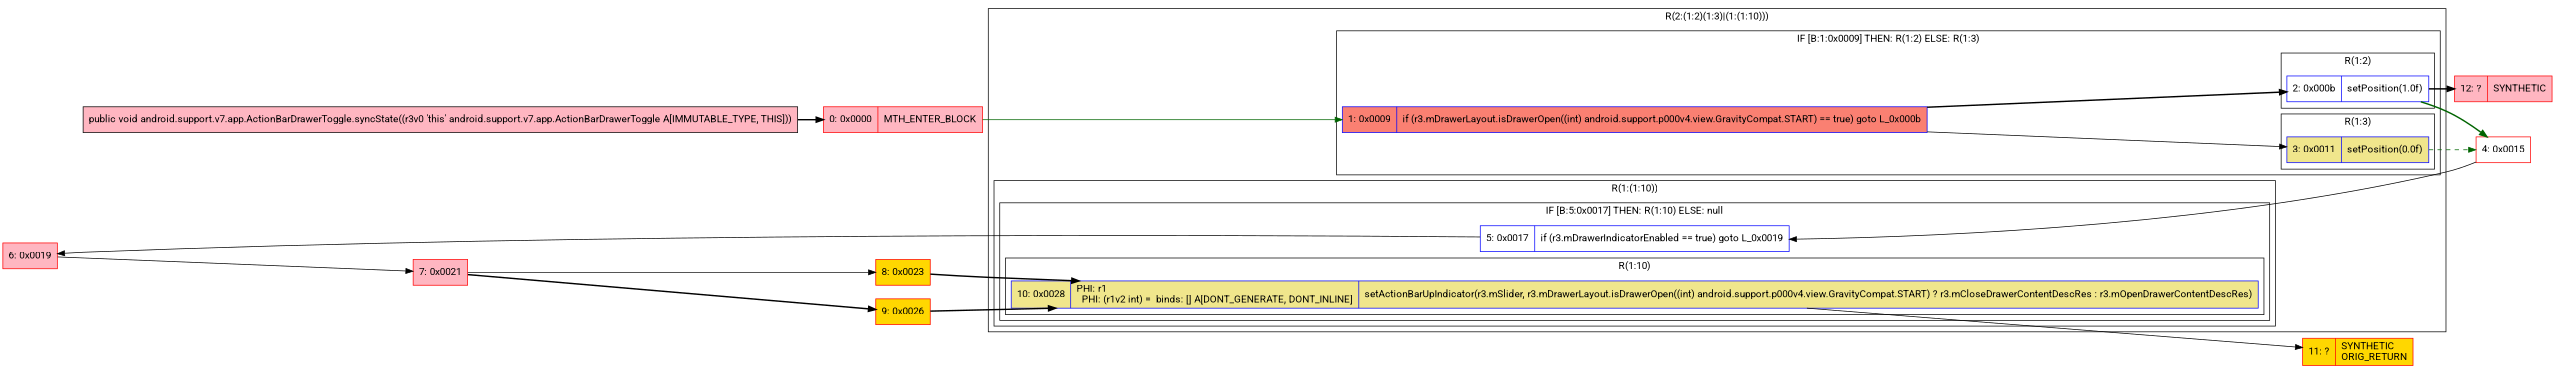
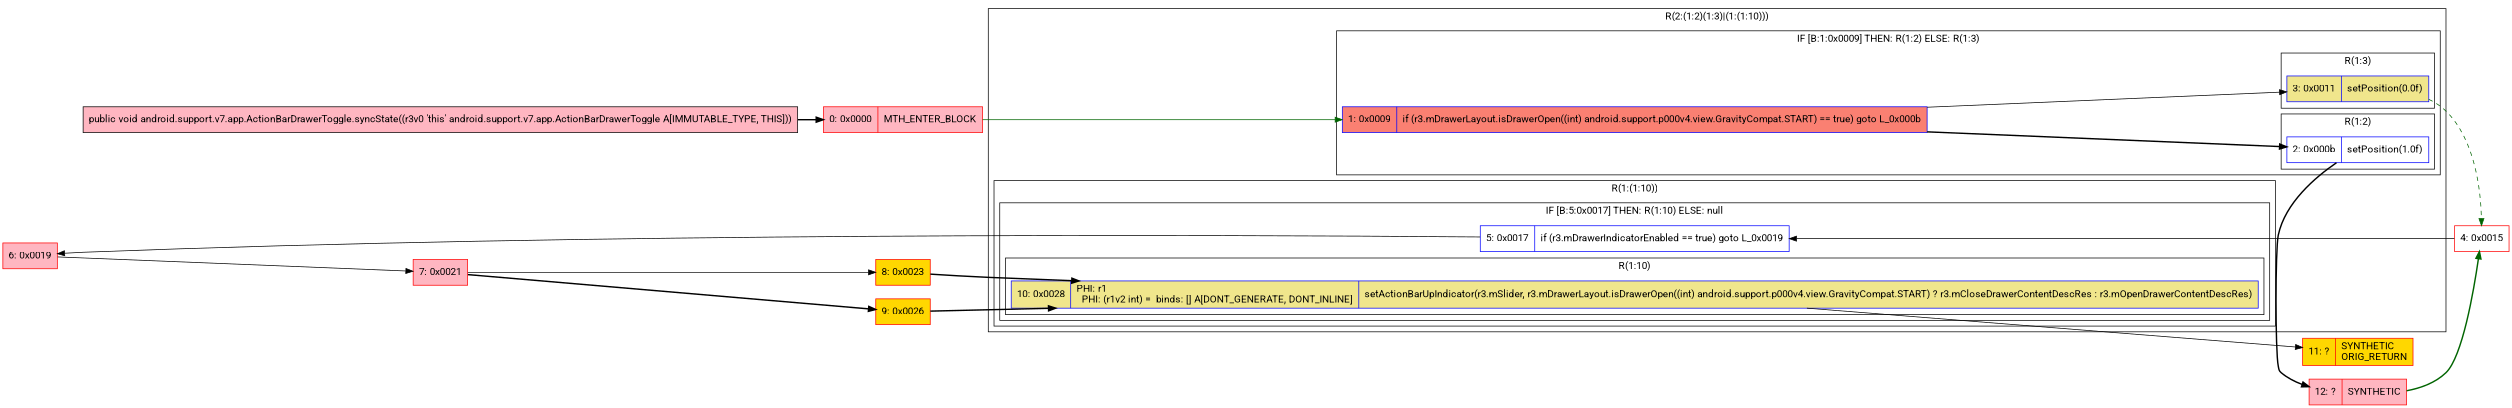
(2452, 114) -> (2462, 339)
